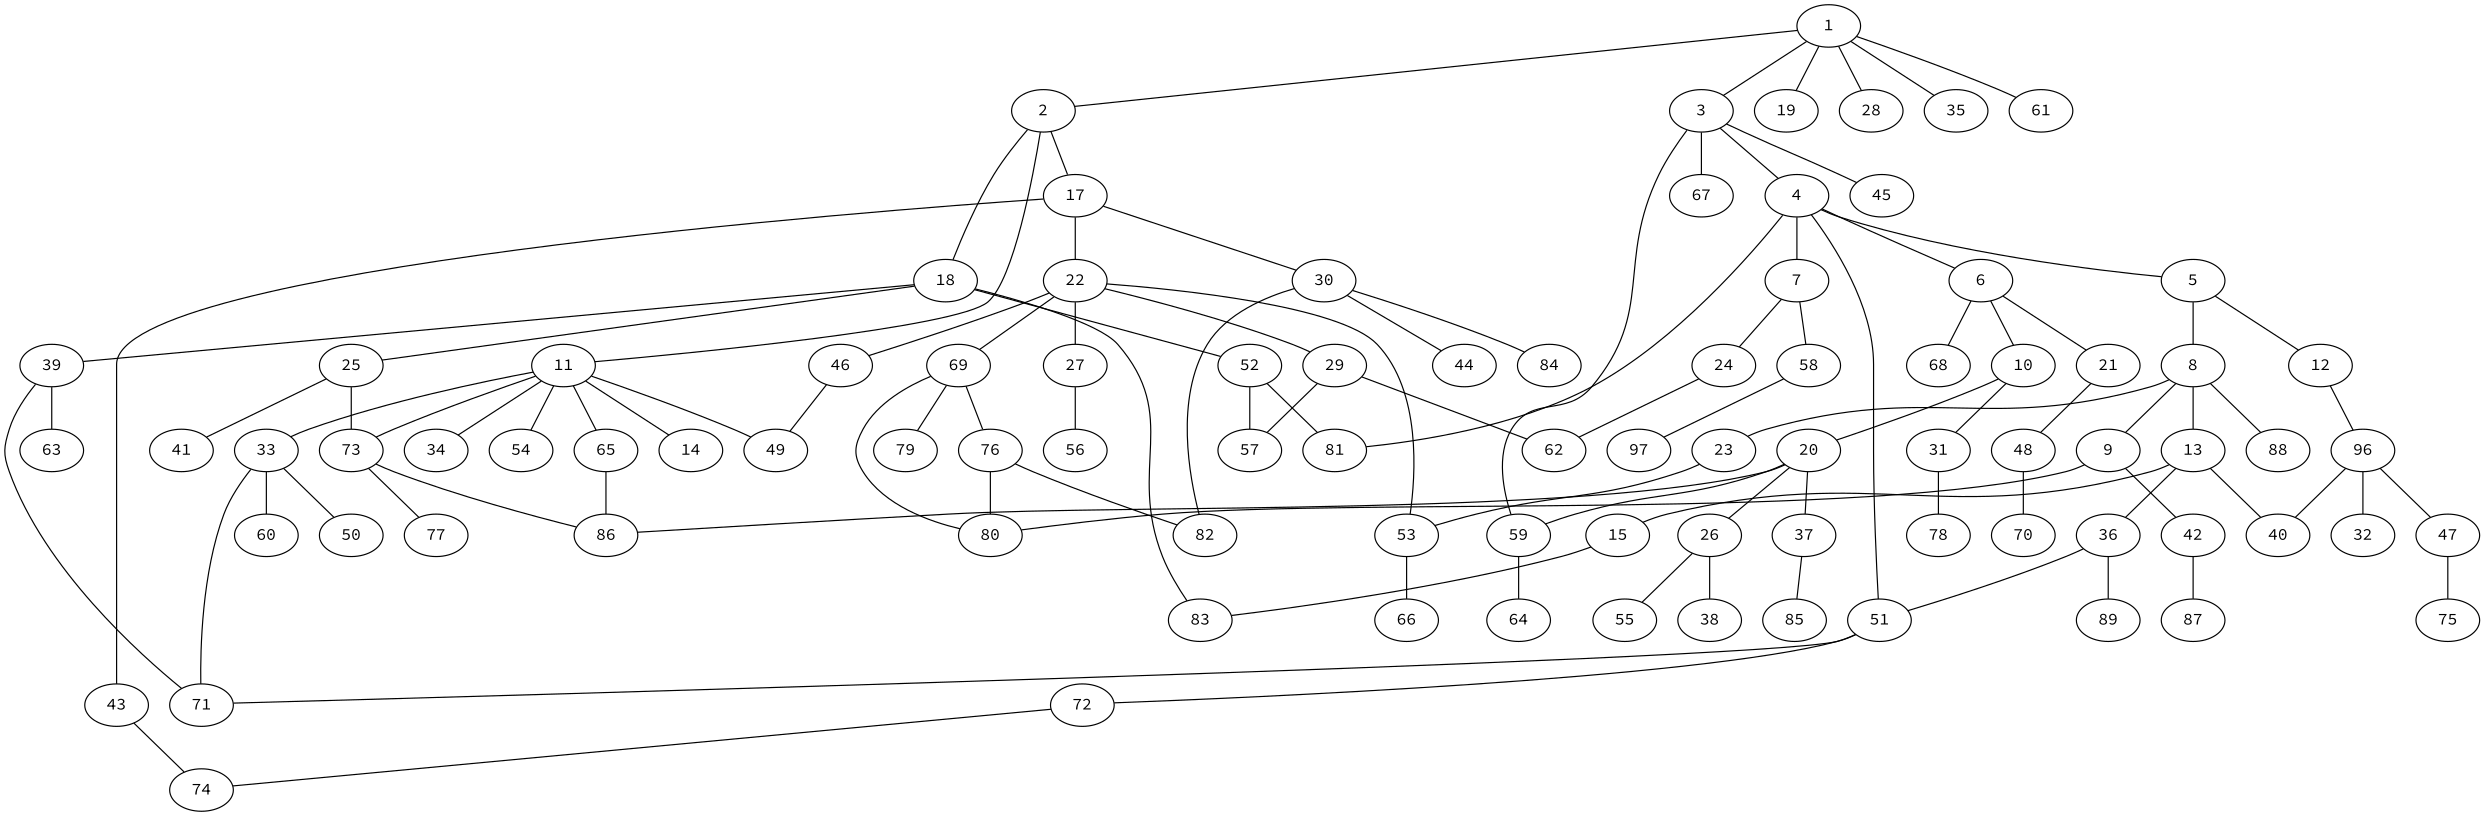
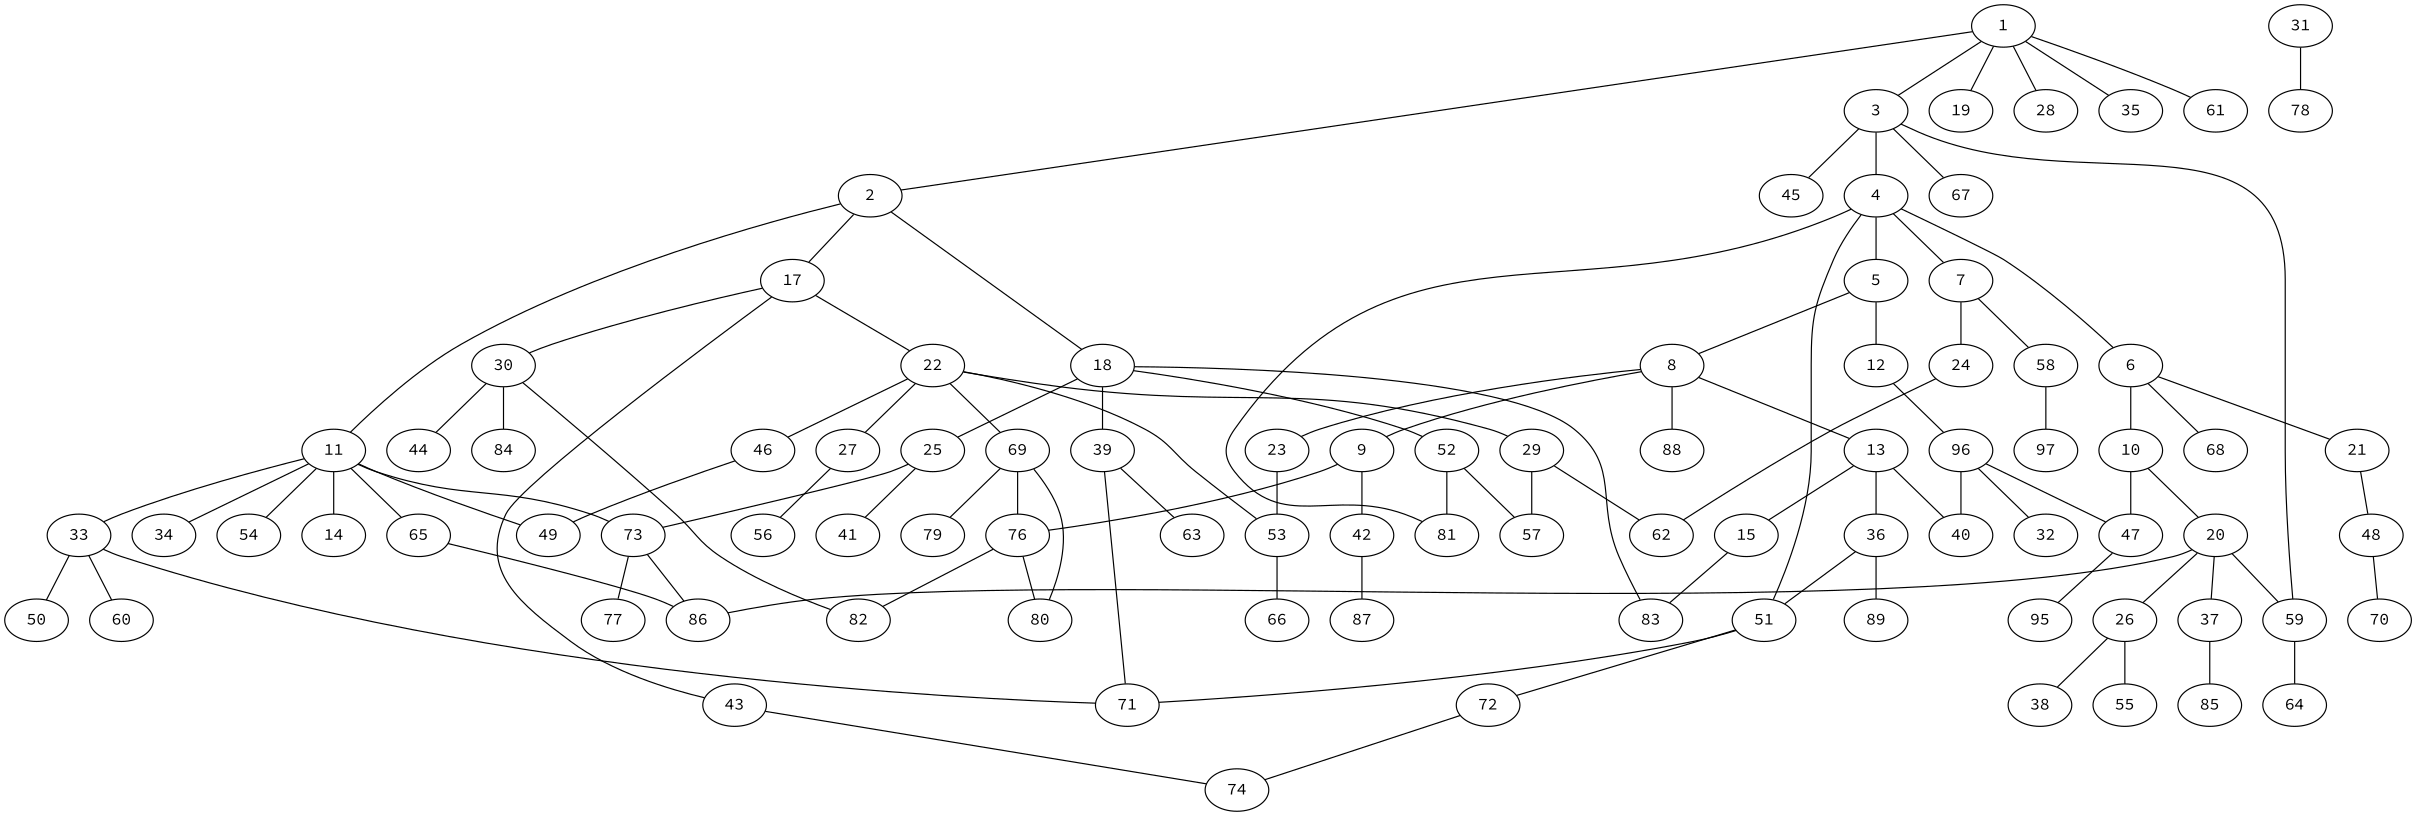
(1989, 401) -> (2131, 493)
(1581, 505) -> (1195, 505)
(2448, 620) -> (2040, 620)
